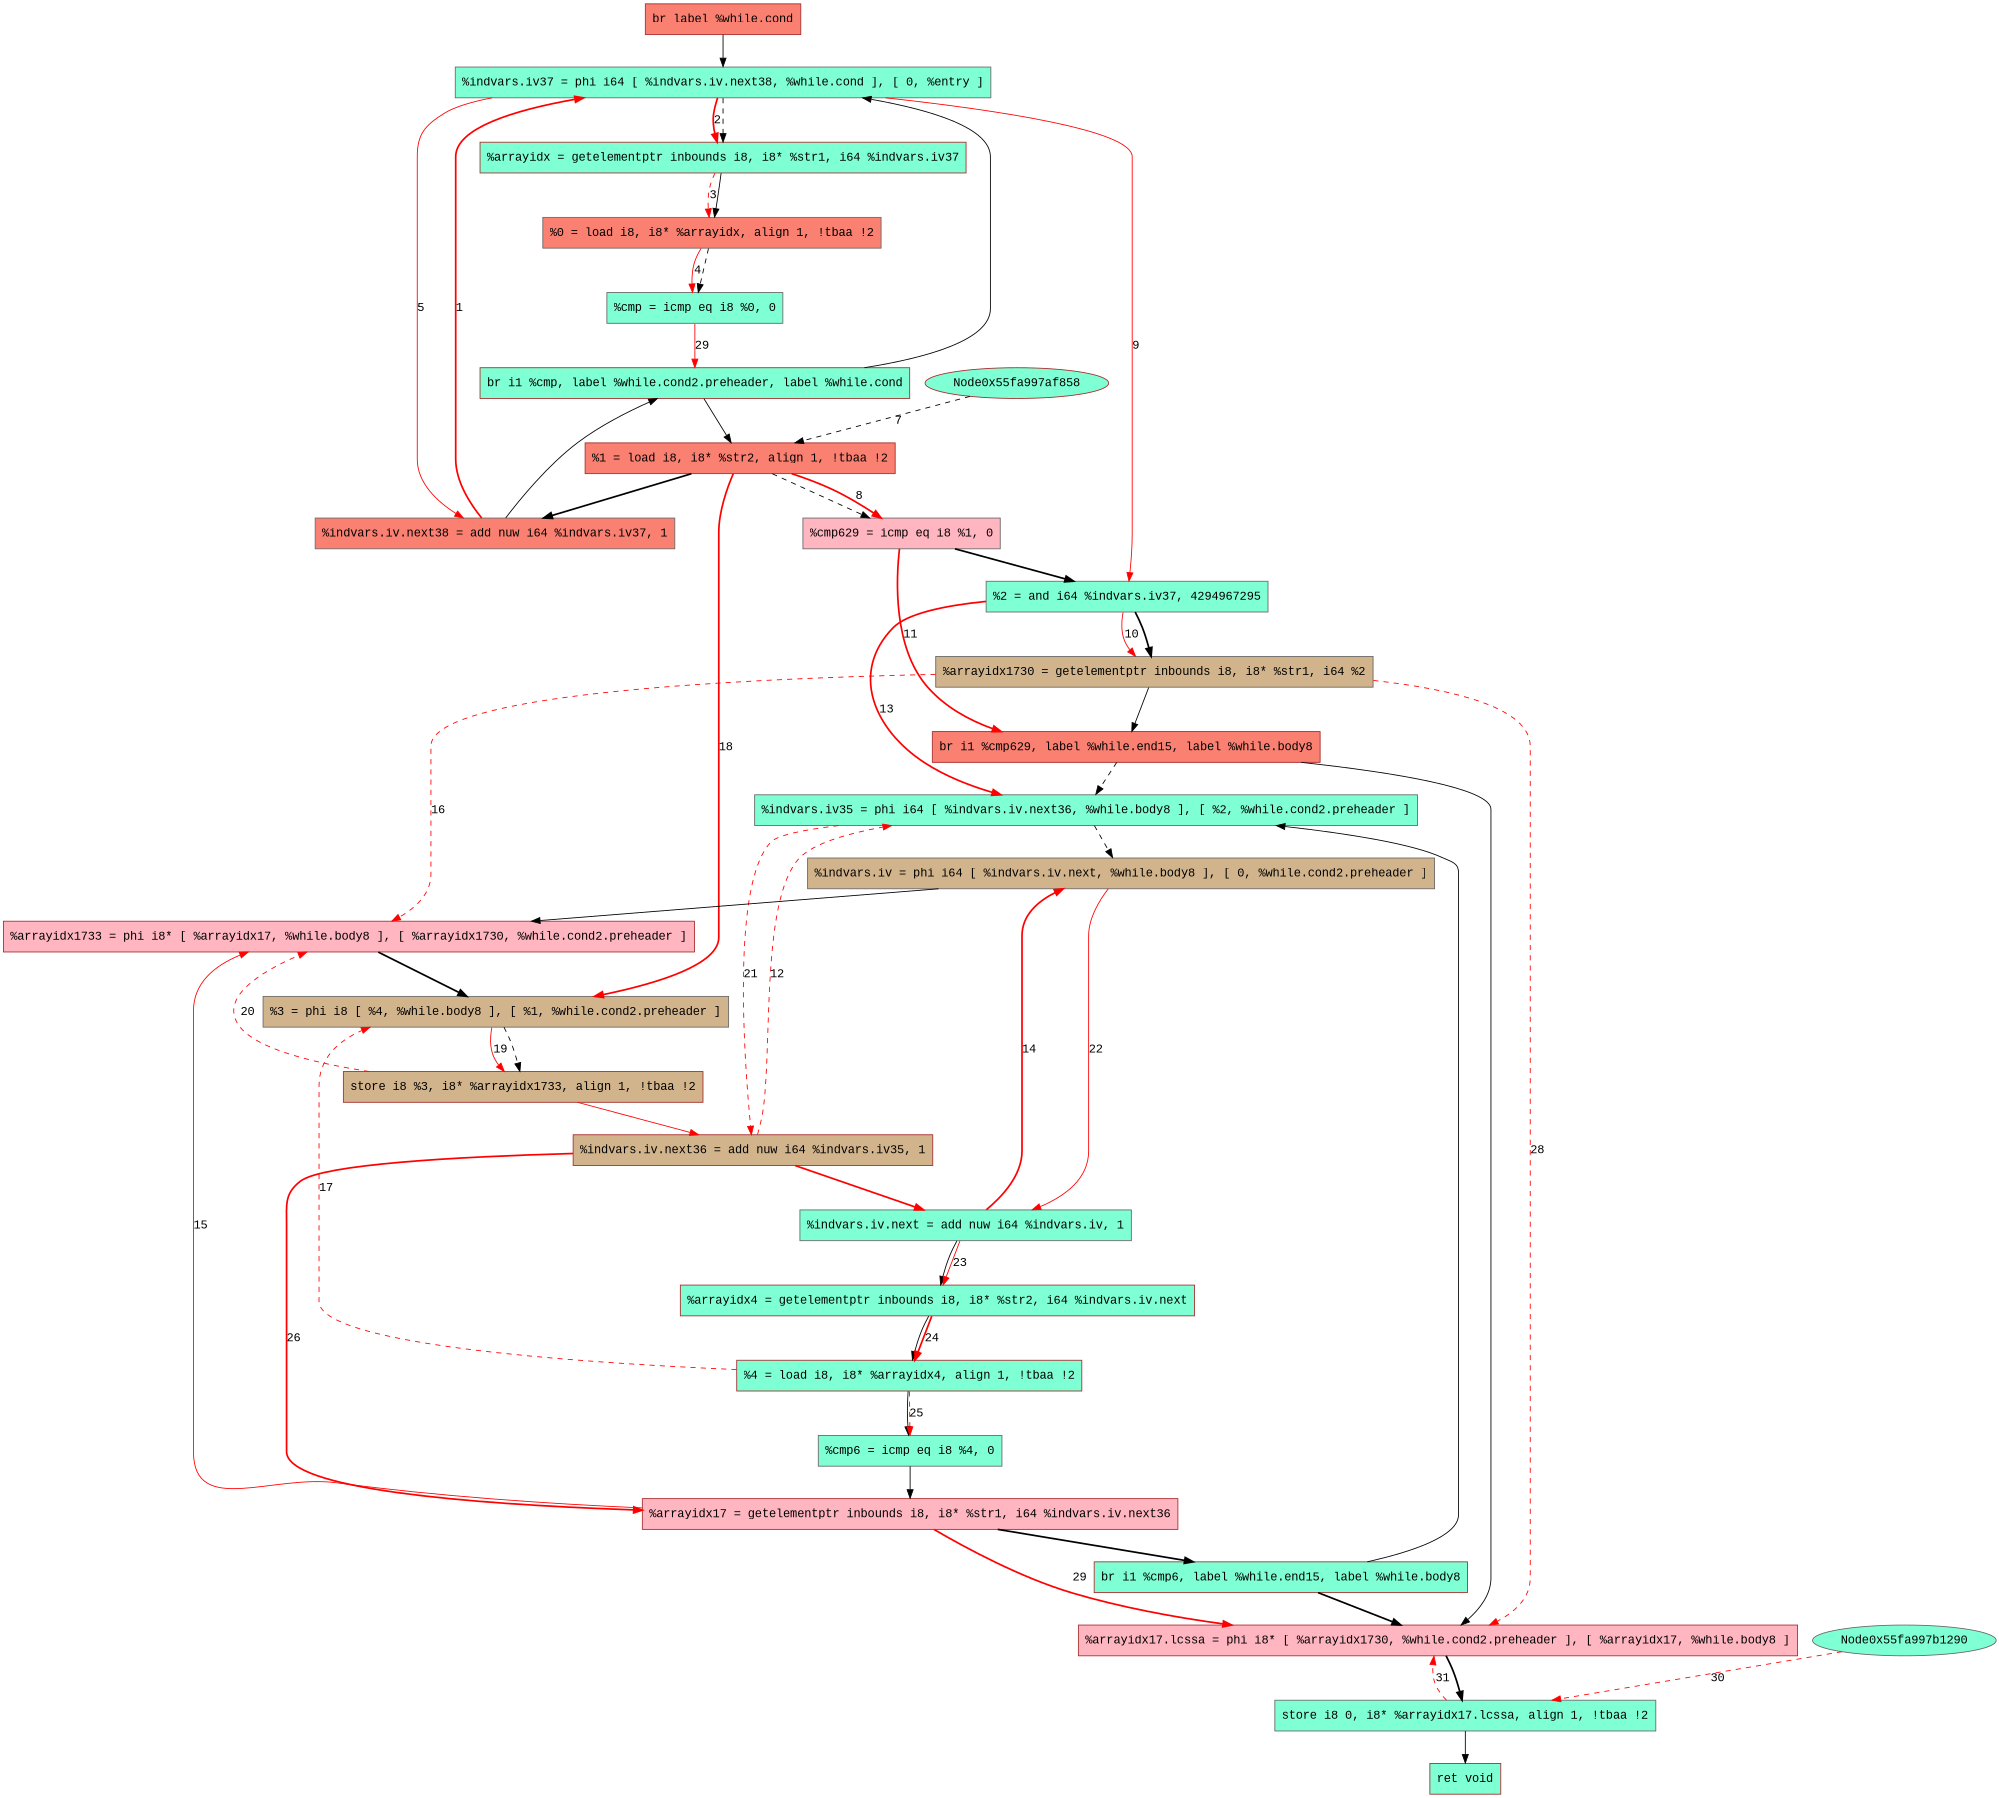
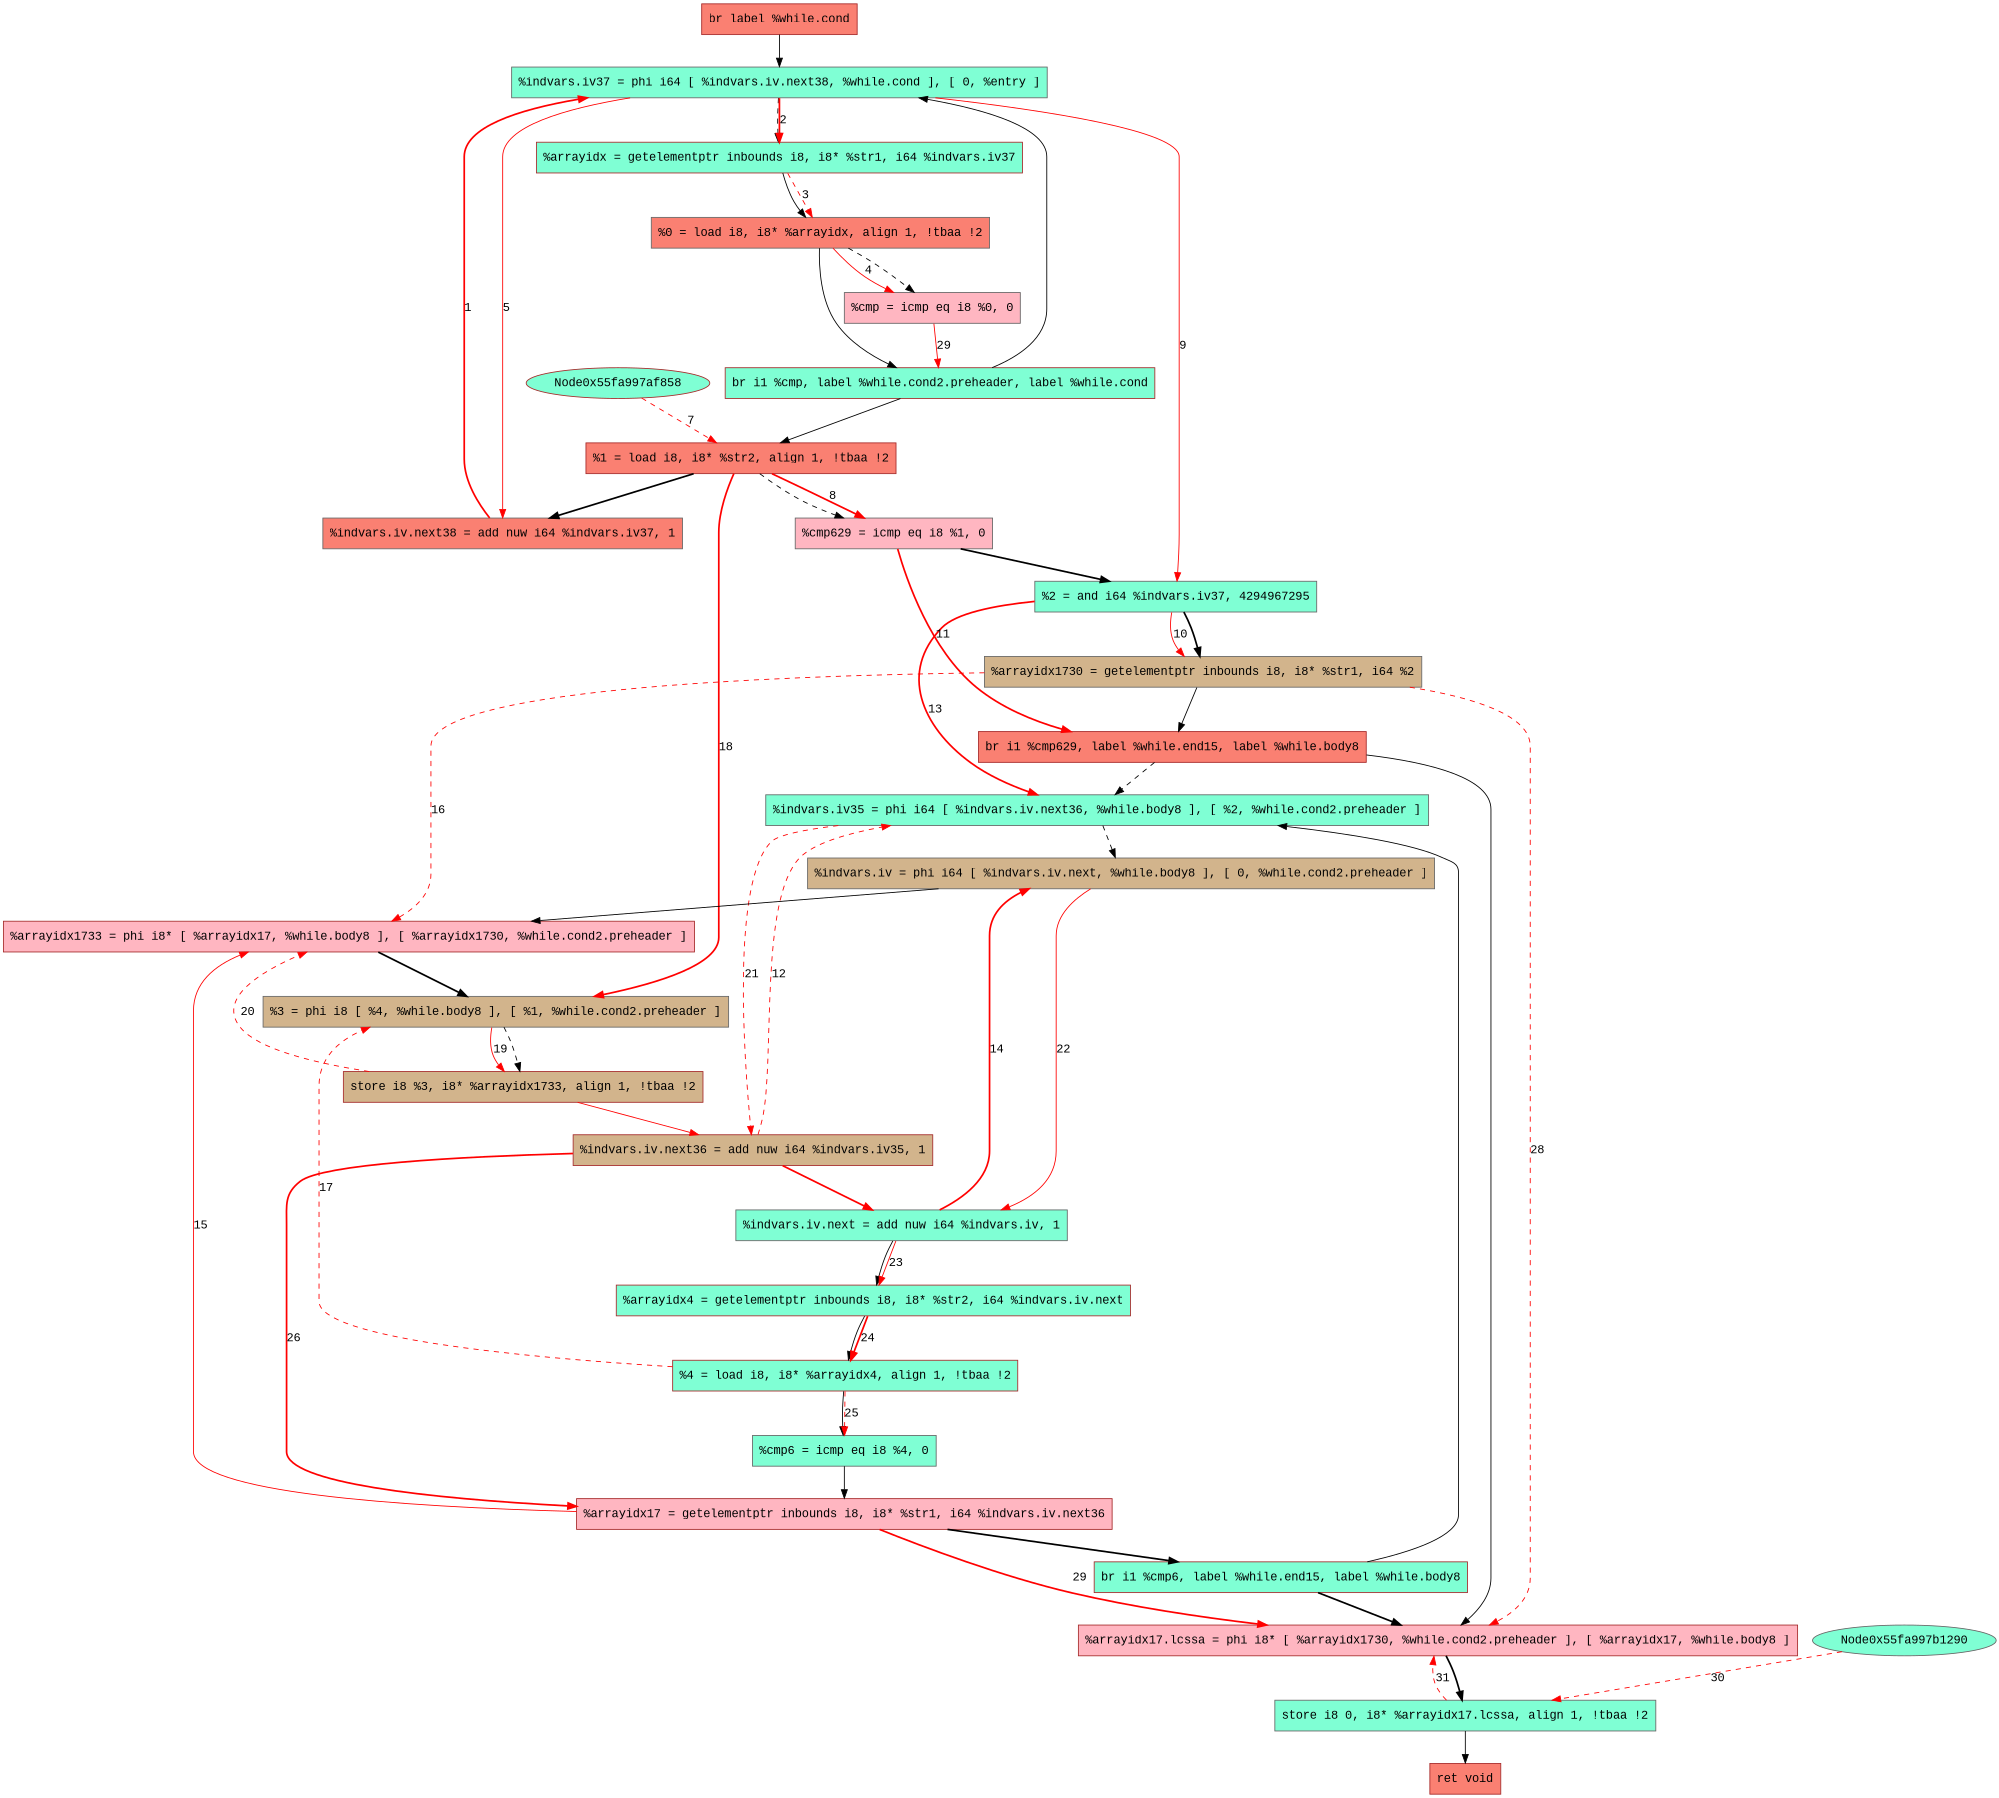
(695, 308) -> (932, 308)
(887, 419) -> (675, 418)
(569, 450) -> (833, 318)
(1465, 1779) -> (1465, 1779)
